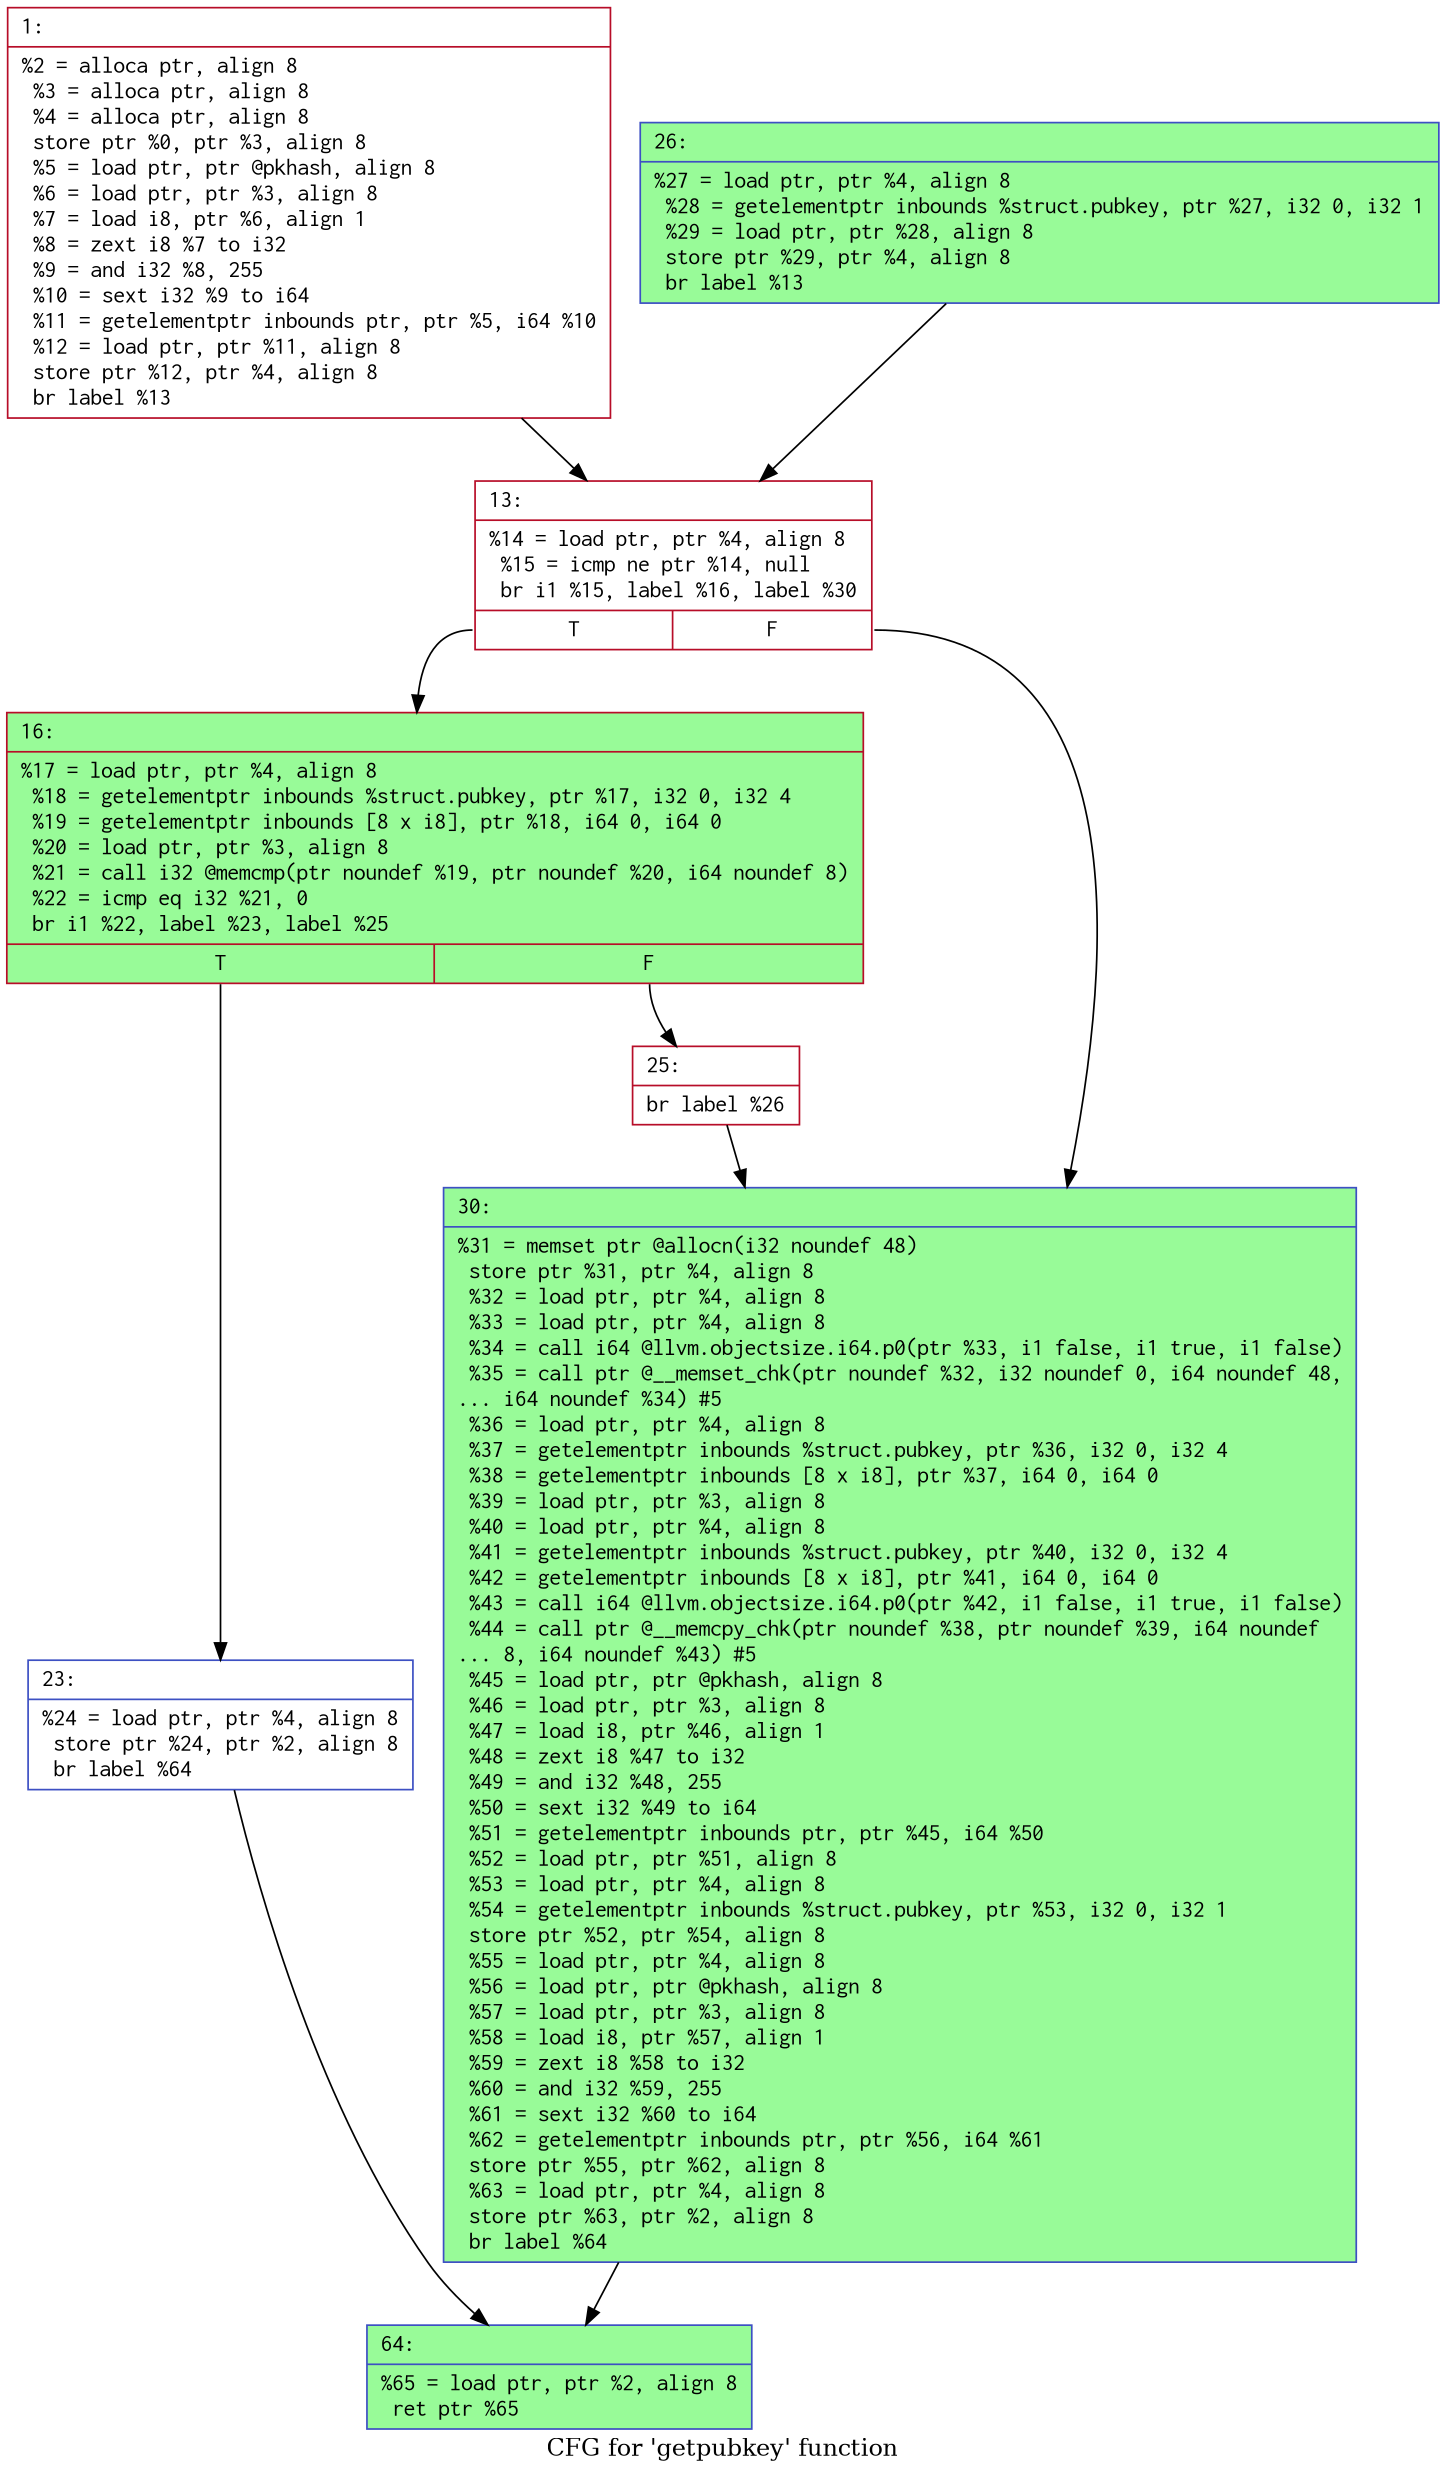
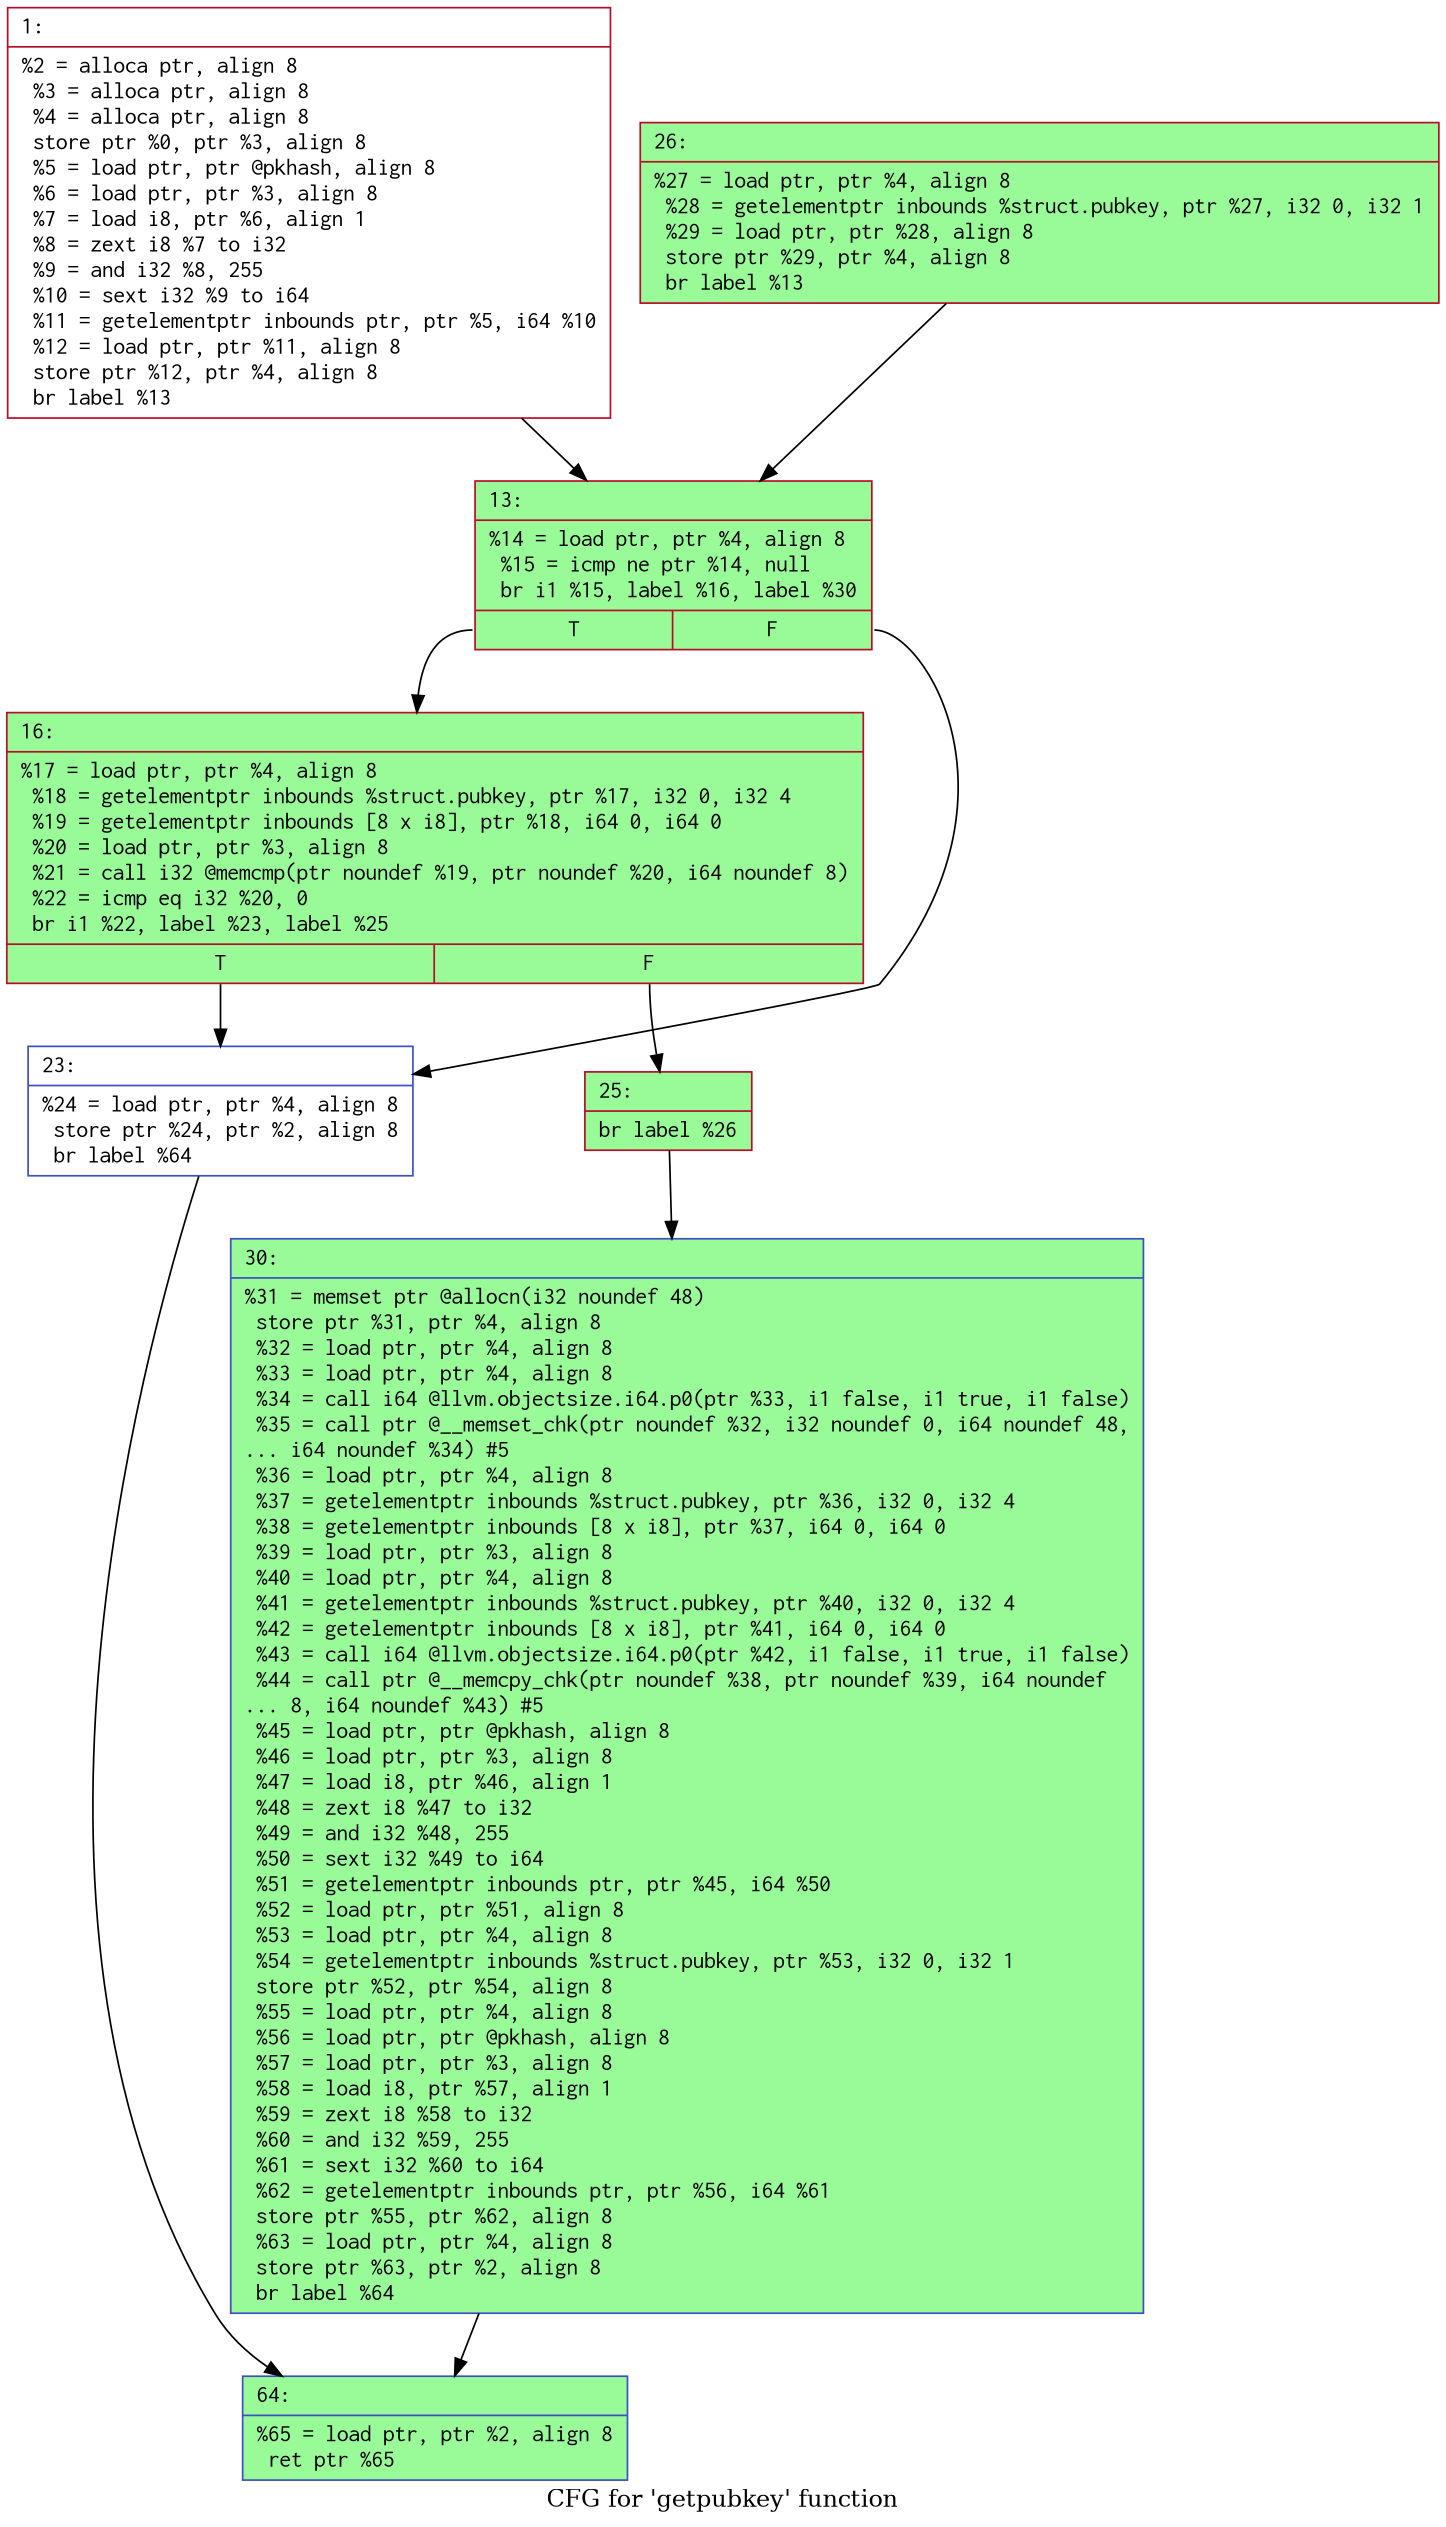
(1040, 213) -> (1040, 213)
(673, 565) -> (673, 565)
(1089, 839) -> (855, 990)
(164, 898) -> (164, 898)
(716, 1086) -> (668, 1111)
